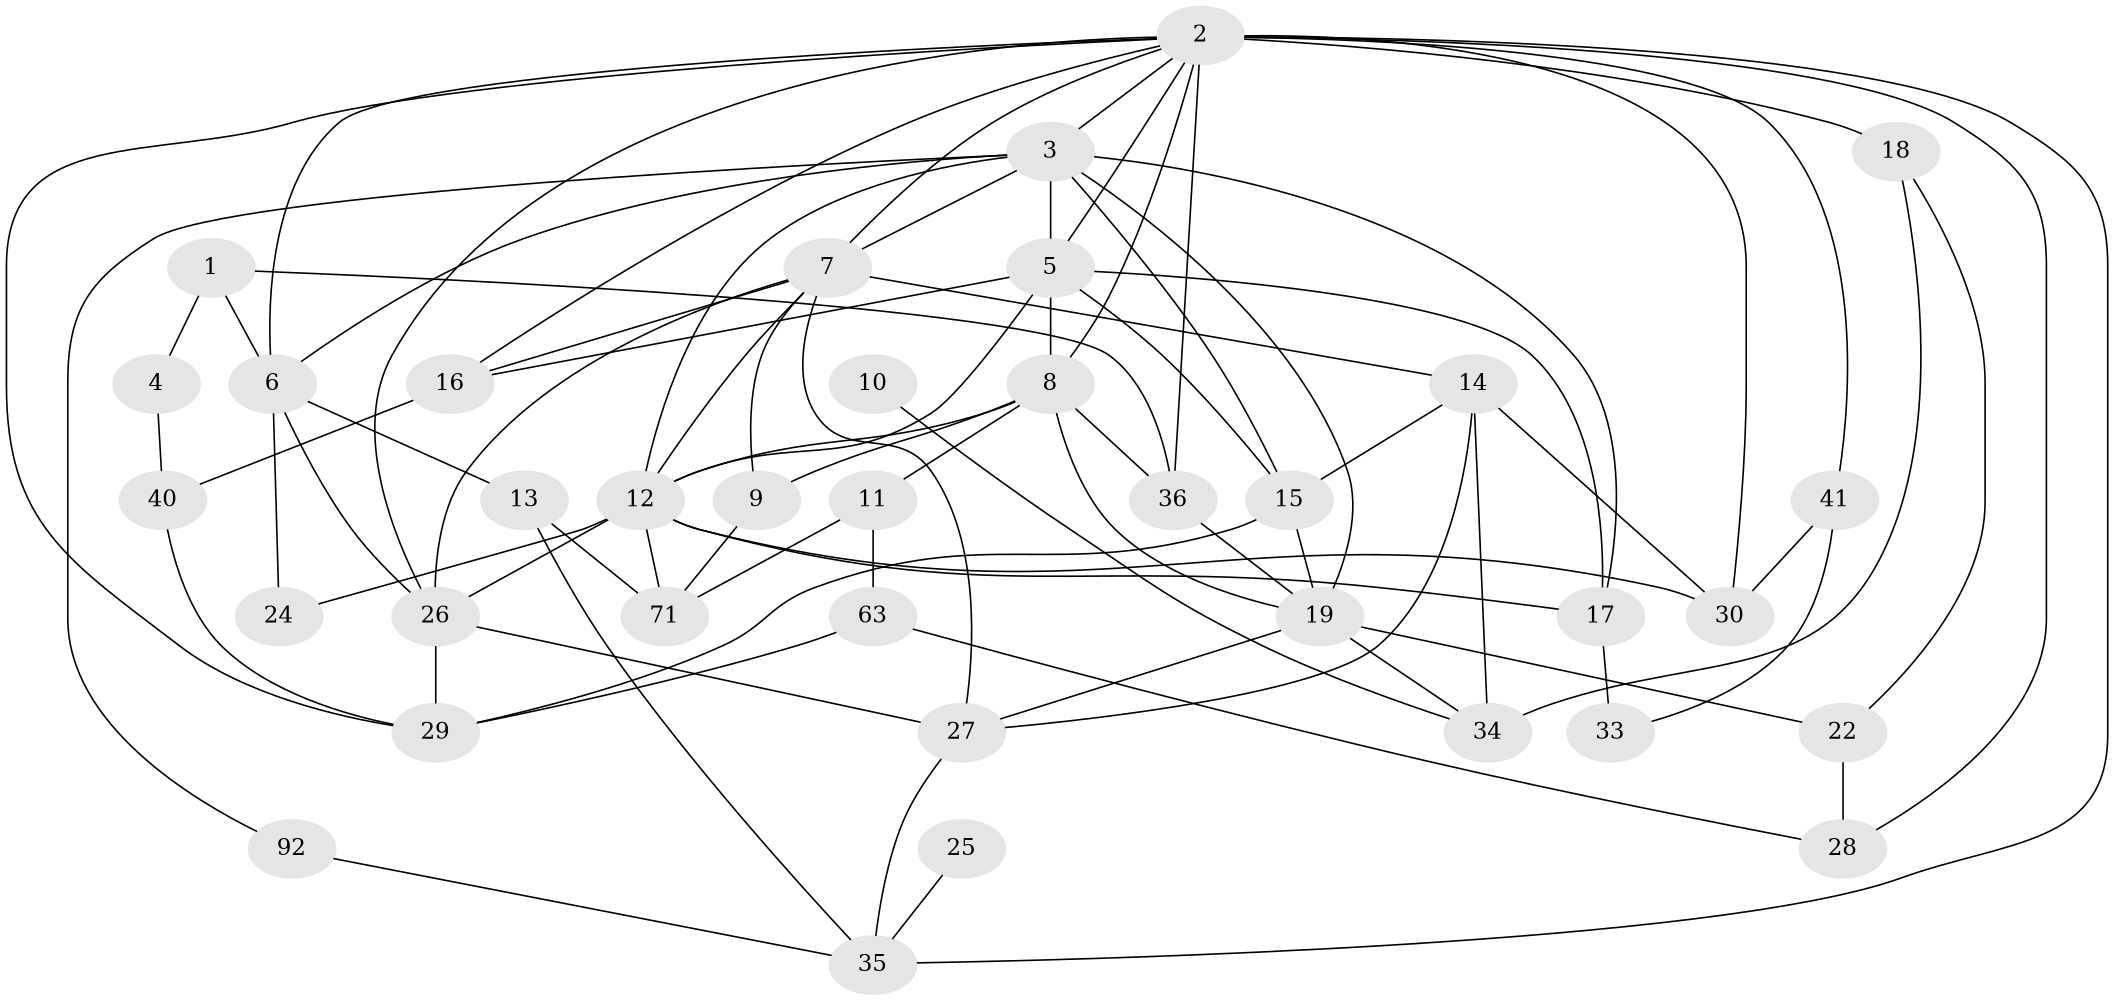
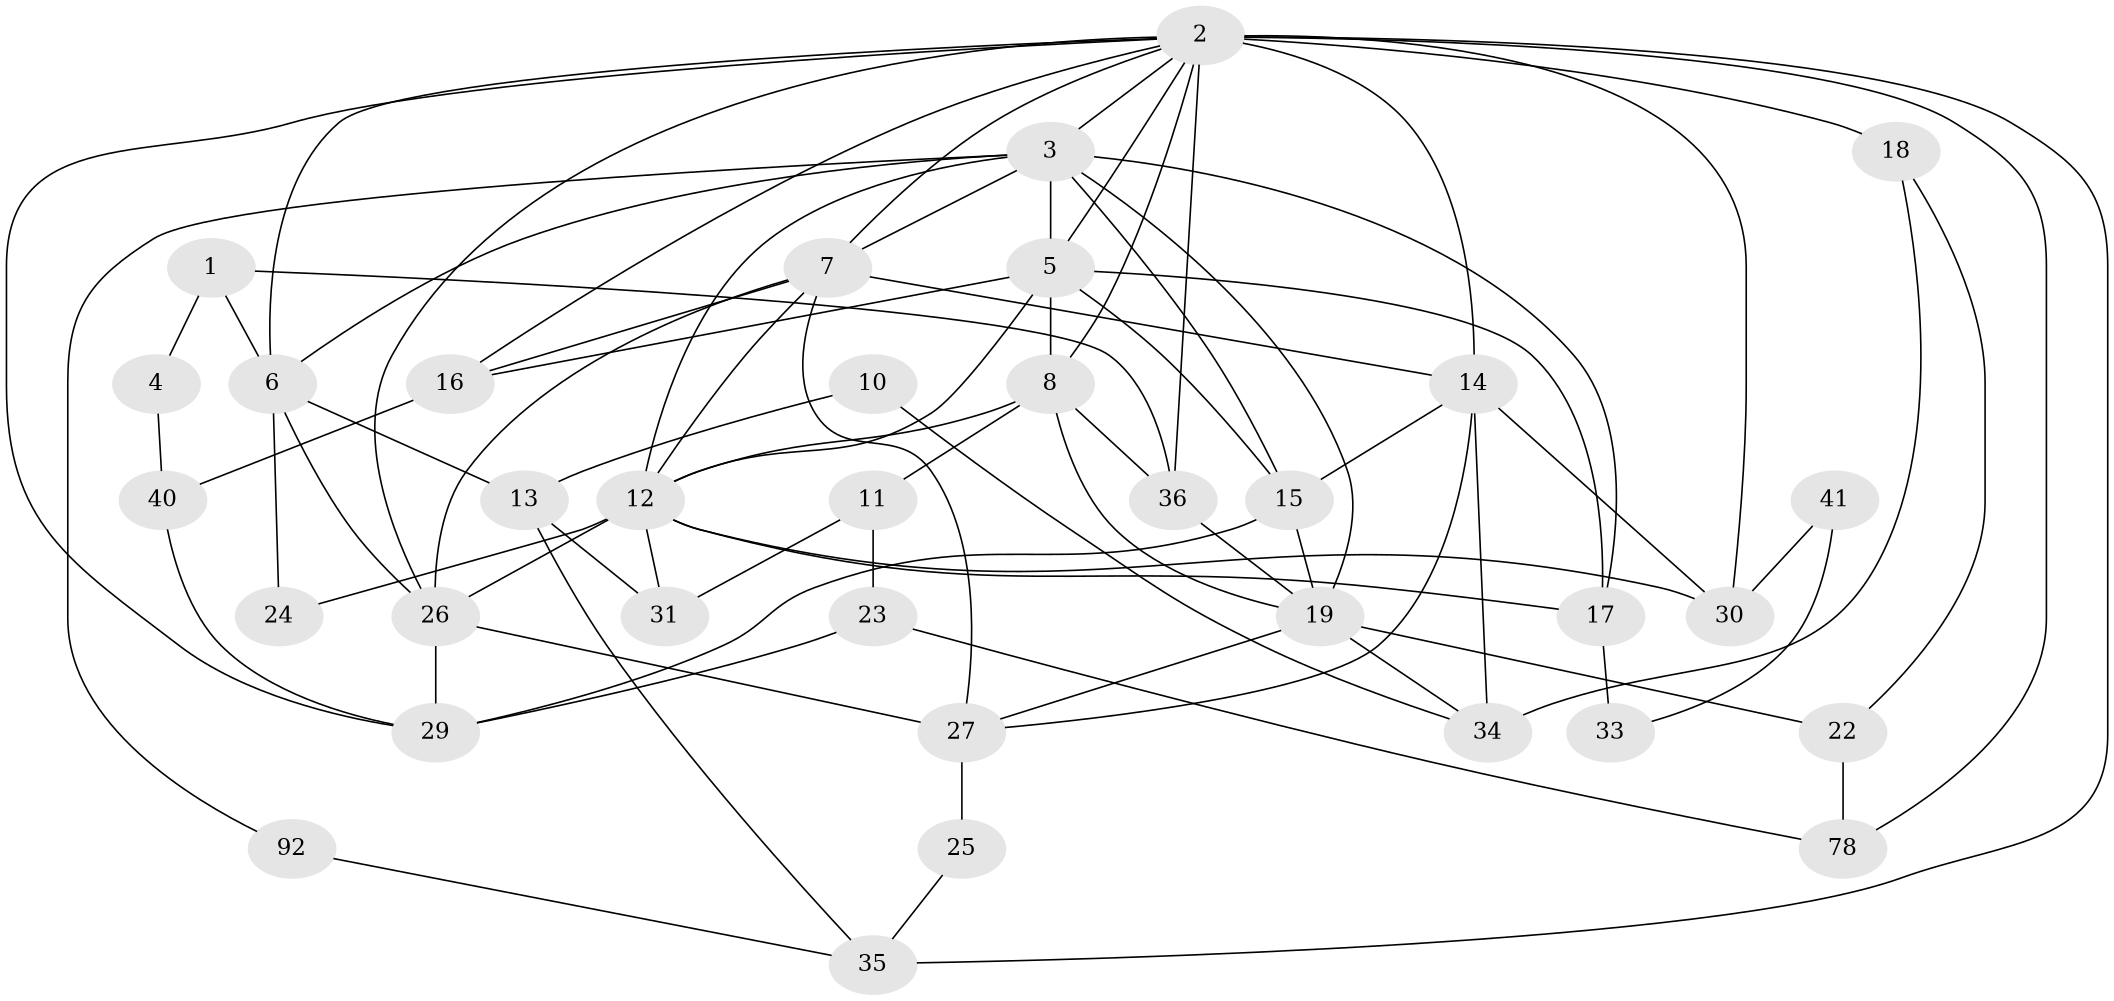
(1627, 70) -> (1425, 147)
none -> (701, 432)
(757, 500) -> none
(665, 617) -> (665, 617)
(873, 617) -> (873, 617)
(895, 842) -> (962, 791)
(1843, 849) -> (1843, 849)
